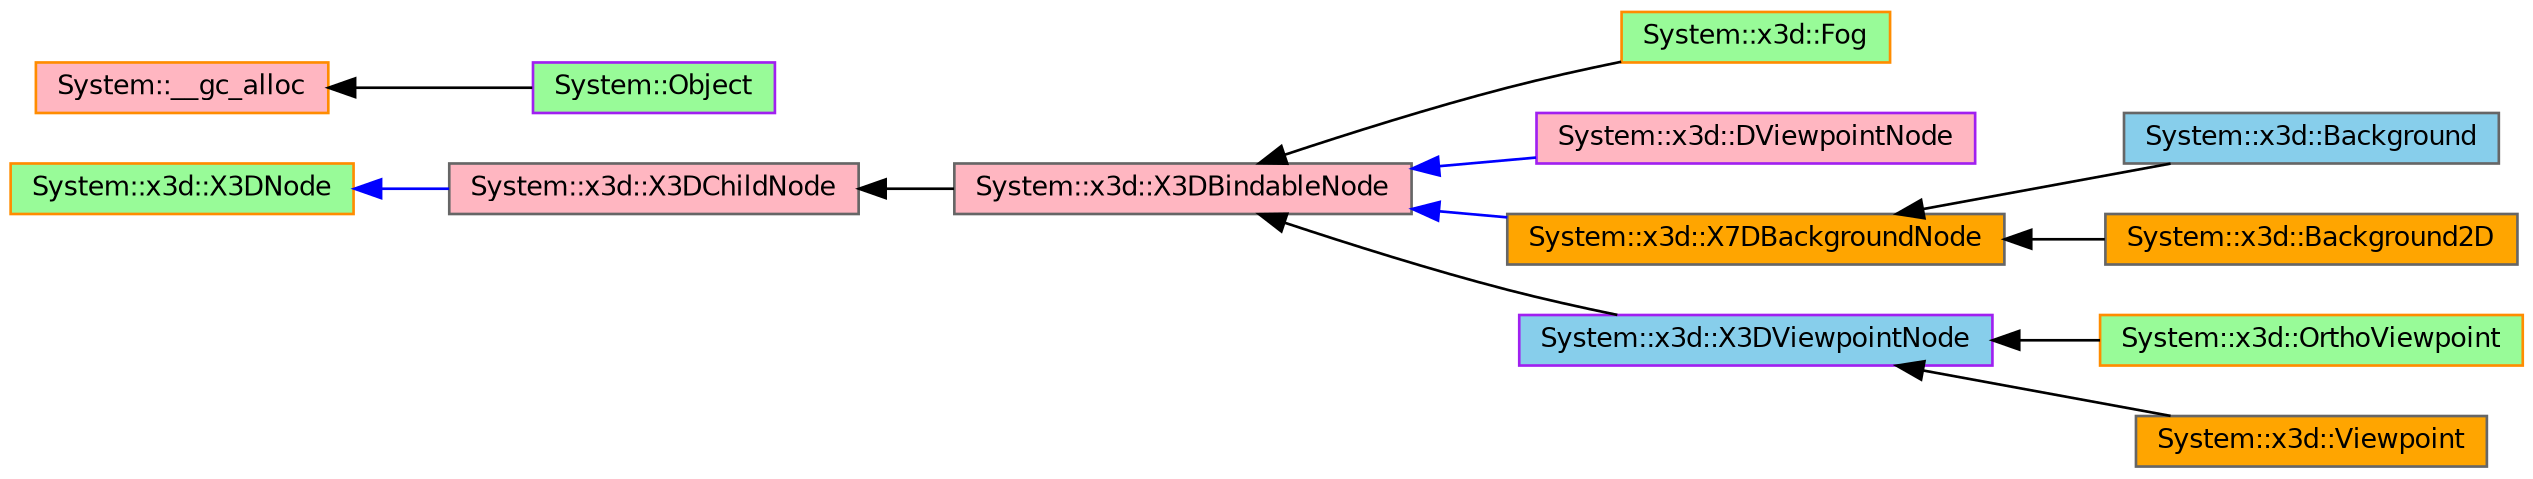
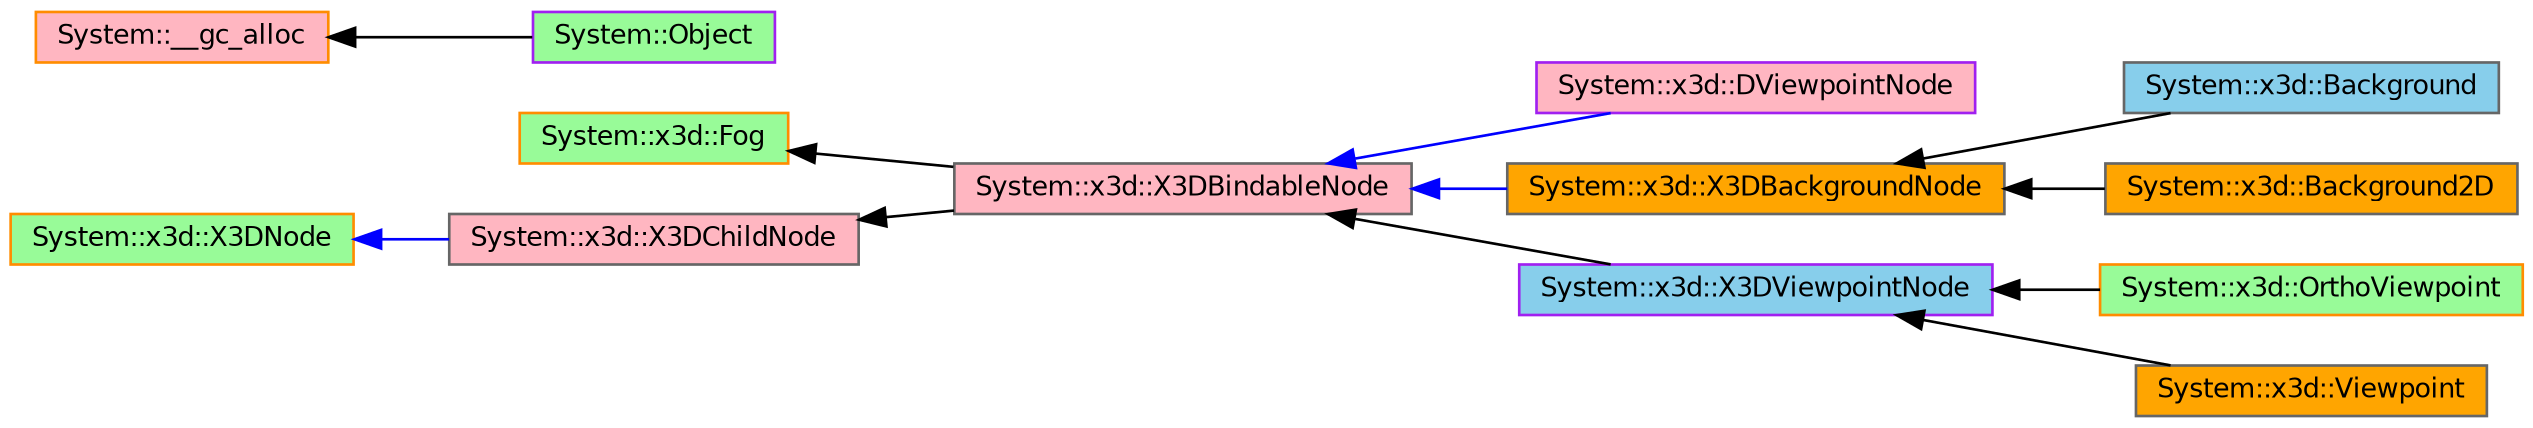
(1452, 103) -> (884, 160)
(1756, 239) -> (1756, 189)
